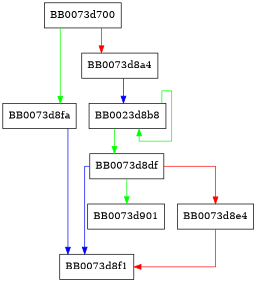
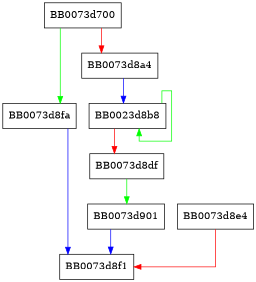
(114, 138) -> (114, 138)
(205, 166) -> none
(85, 204) -> (111, 238)
